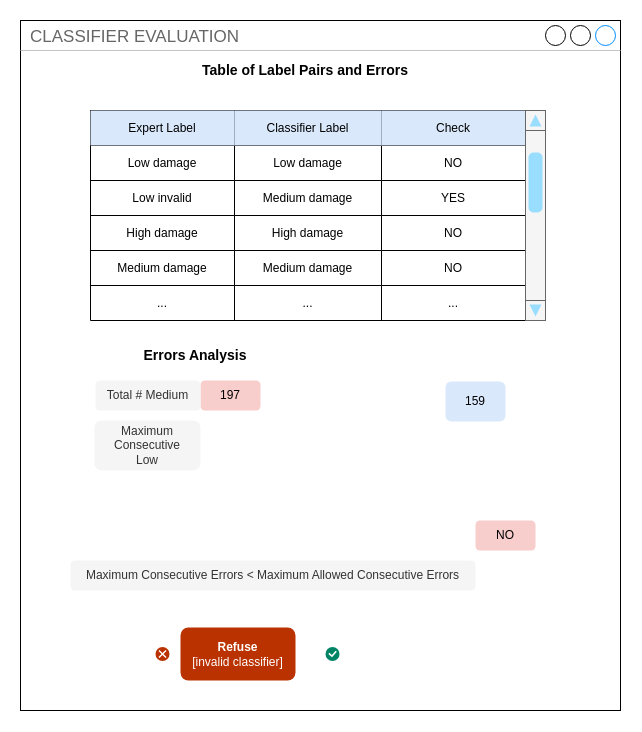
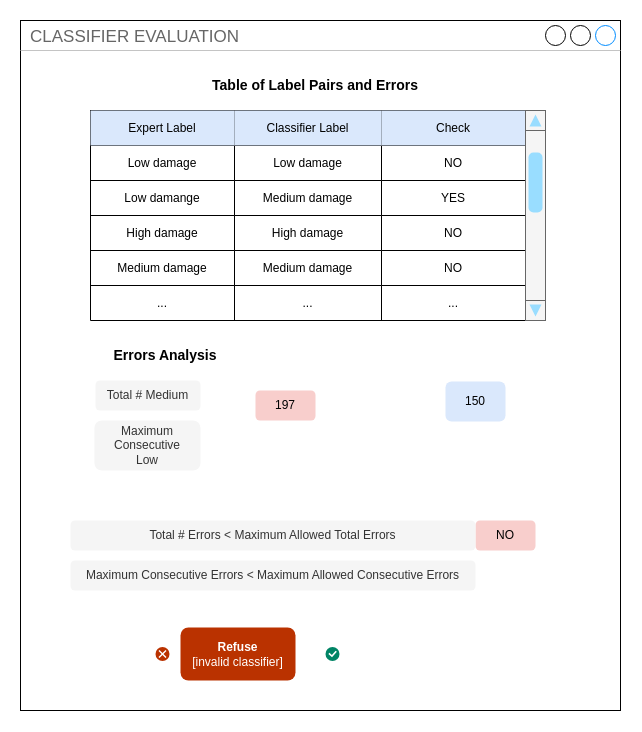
(306, 71) -> (316, 86)
(163, 199) -> (163, 199)
(196, 356) -> (166, 356)
(231, 396) -> (286, 406)
(476, 402) -> (476, 402)
none -> (273, 536)
